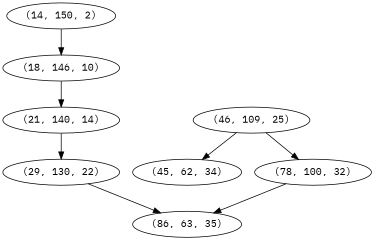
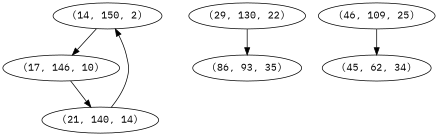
(61, 68) -> (61, 68)
(61, 143) -> (128, 73)
(313, 172) -> none
(187, 224) -> (247, 68)
